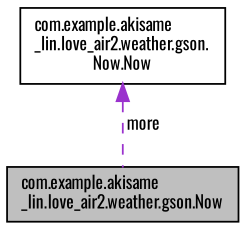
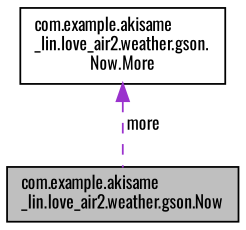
(123, 46) -> (123, 46)
